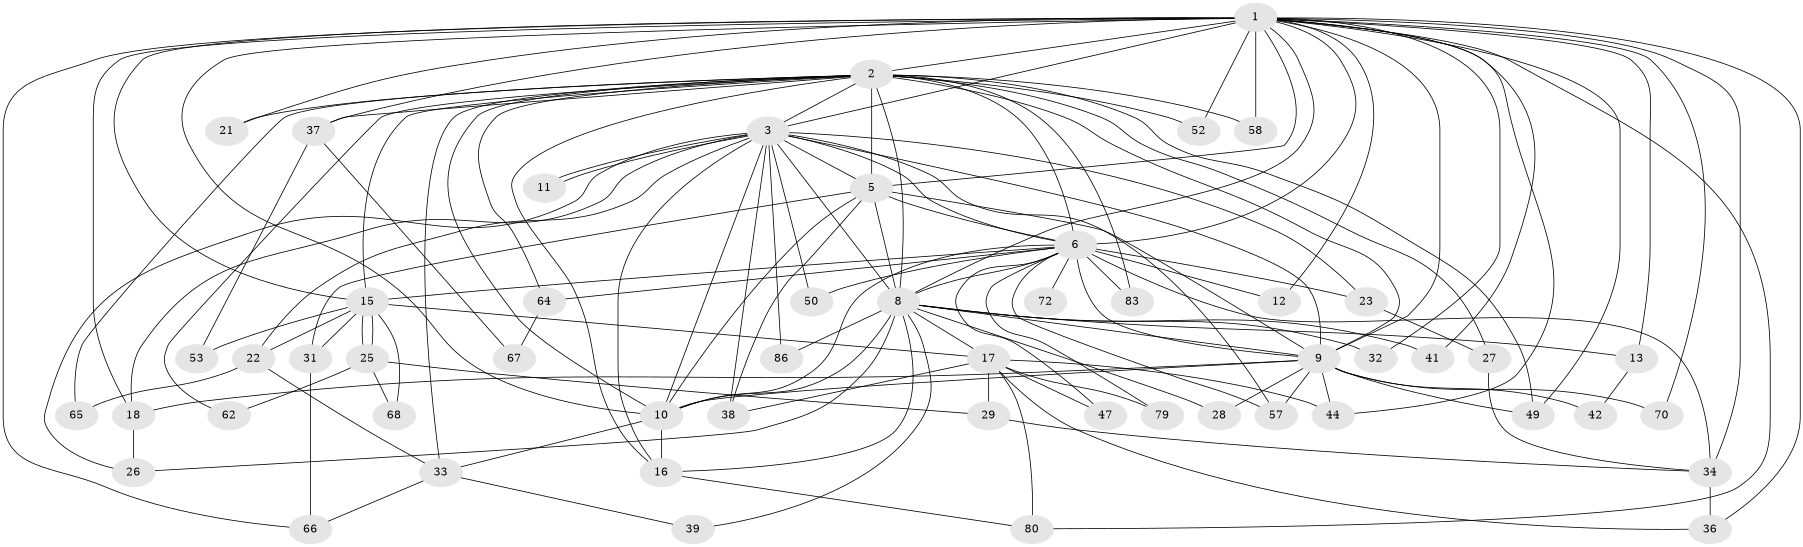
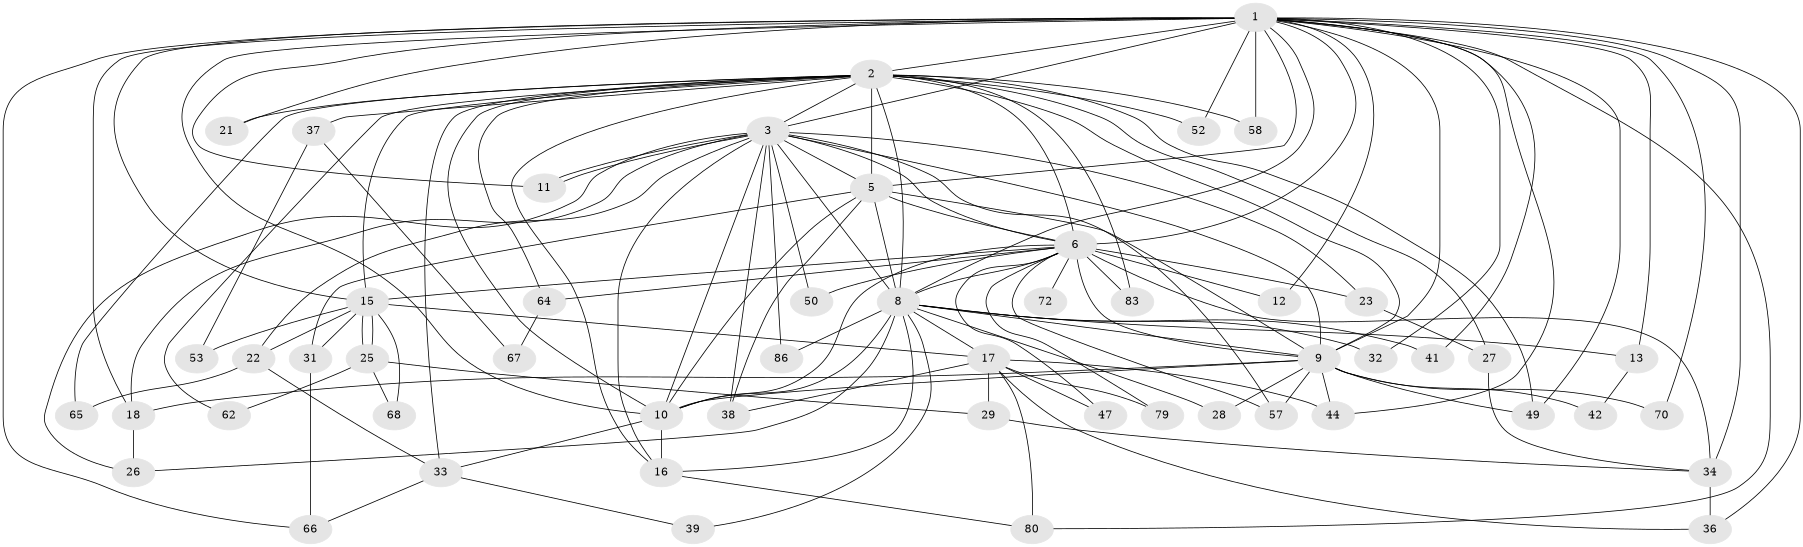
(779, 44) -> (492, 42)
